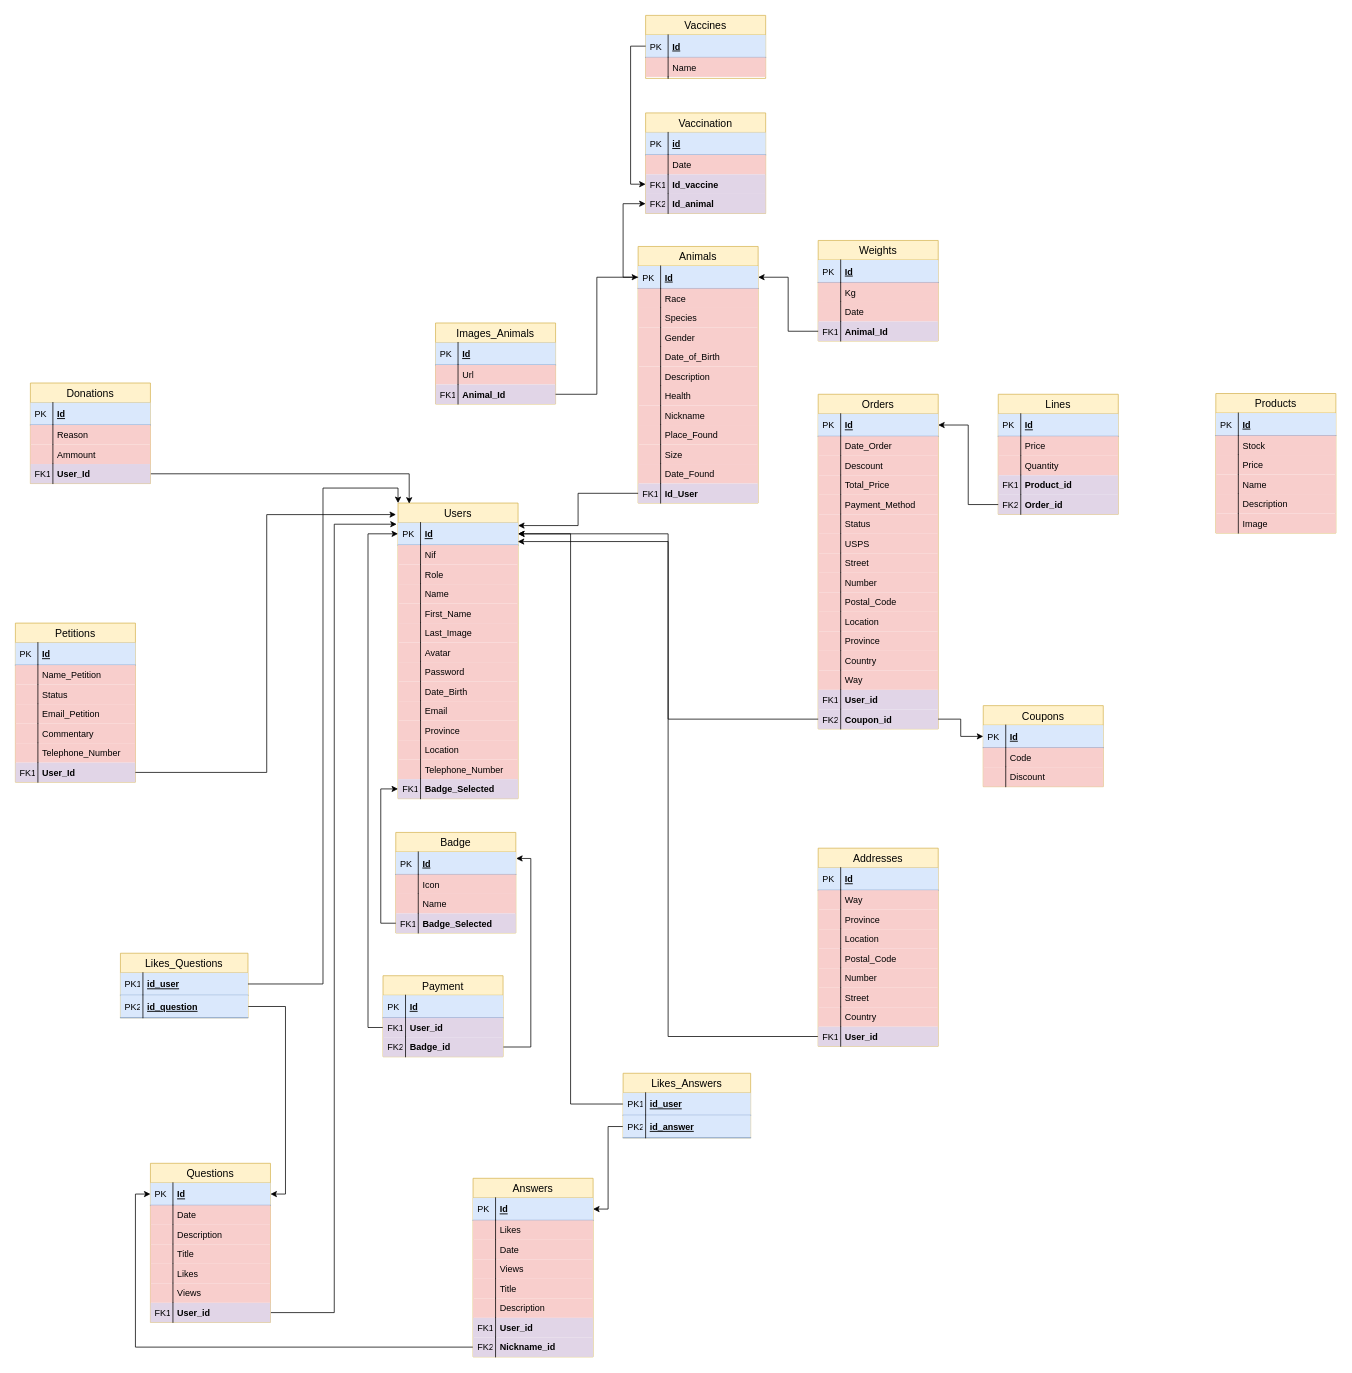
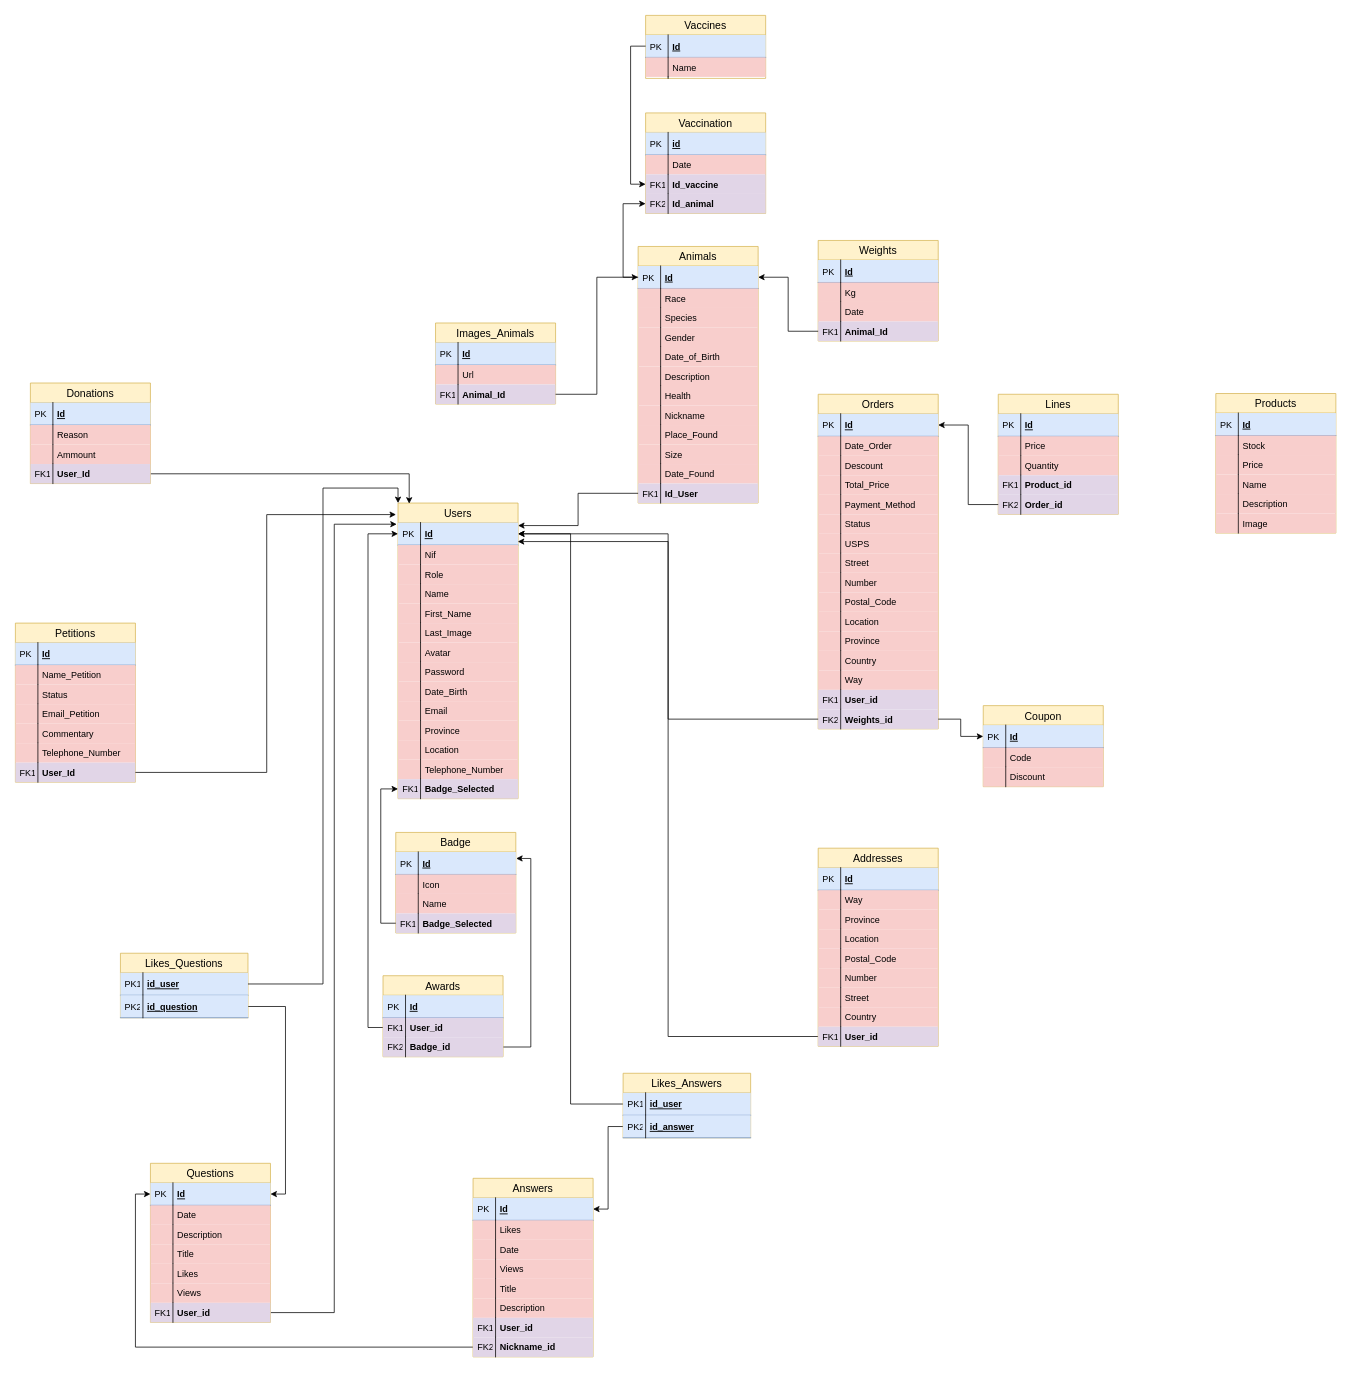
(1043, 716) -> (1043, 716)
(866, 719) -> (867, 719)
(443, 986) -> (443, 986)
